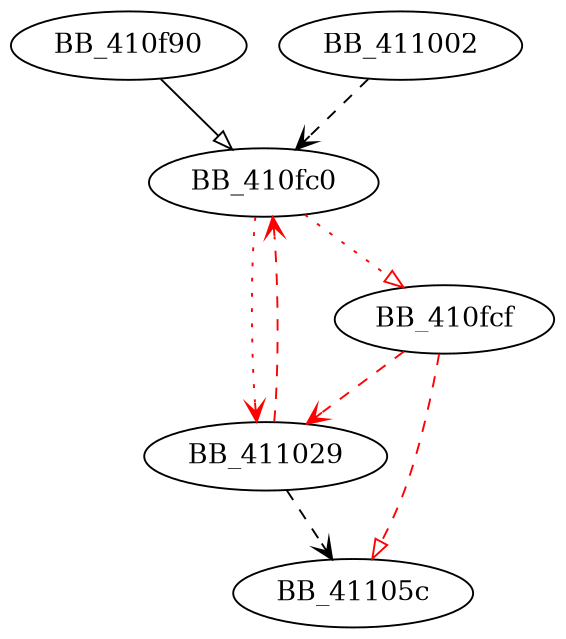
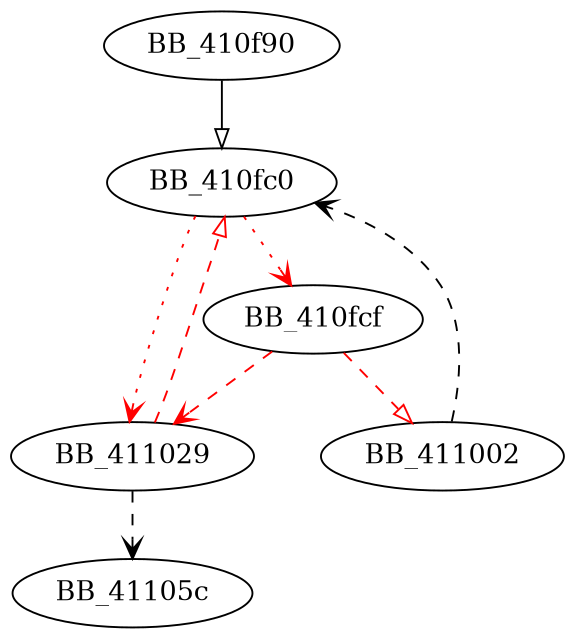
(346, 245) -> (262, 243)
(278, 329) -> (188, 329)
(417, 450) -> (371, 381)
